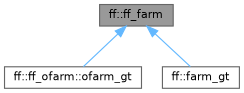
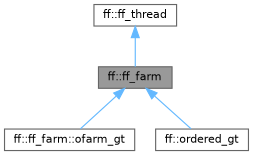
none -> (135, 15)
(73, 78) -> (70, 140)
(201, 78) -> (202, 140)
